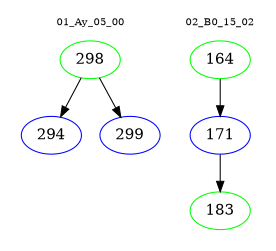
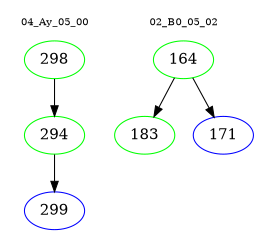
(91, 23) -> (55, 23)
(220, 23) -> (184, 23)
(108, 93) -> (55, 168)
(51, 135) -> (55, 135)
(220, 168) -> (167, 93)
